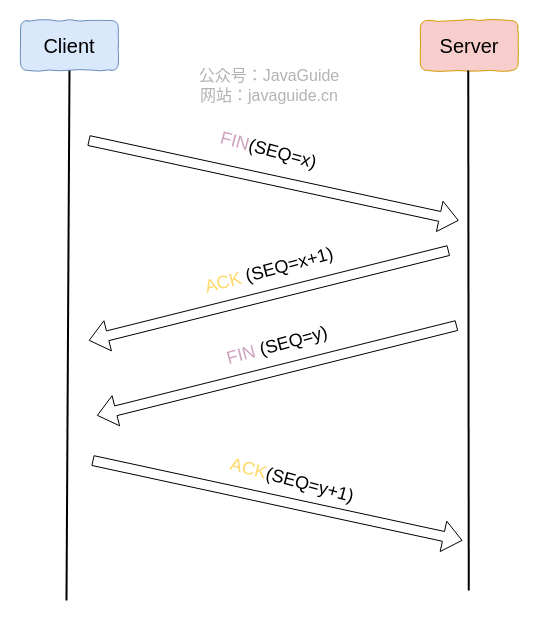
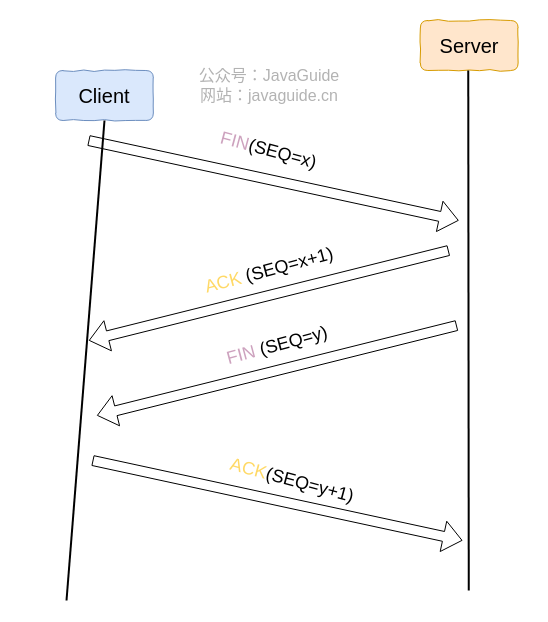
(69, 46) -> (104, 96)
(469, 46) -> (469, 46)
